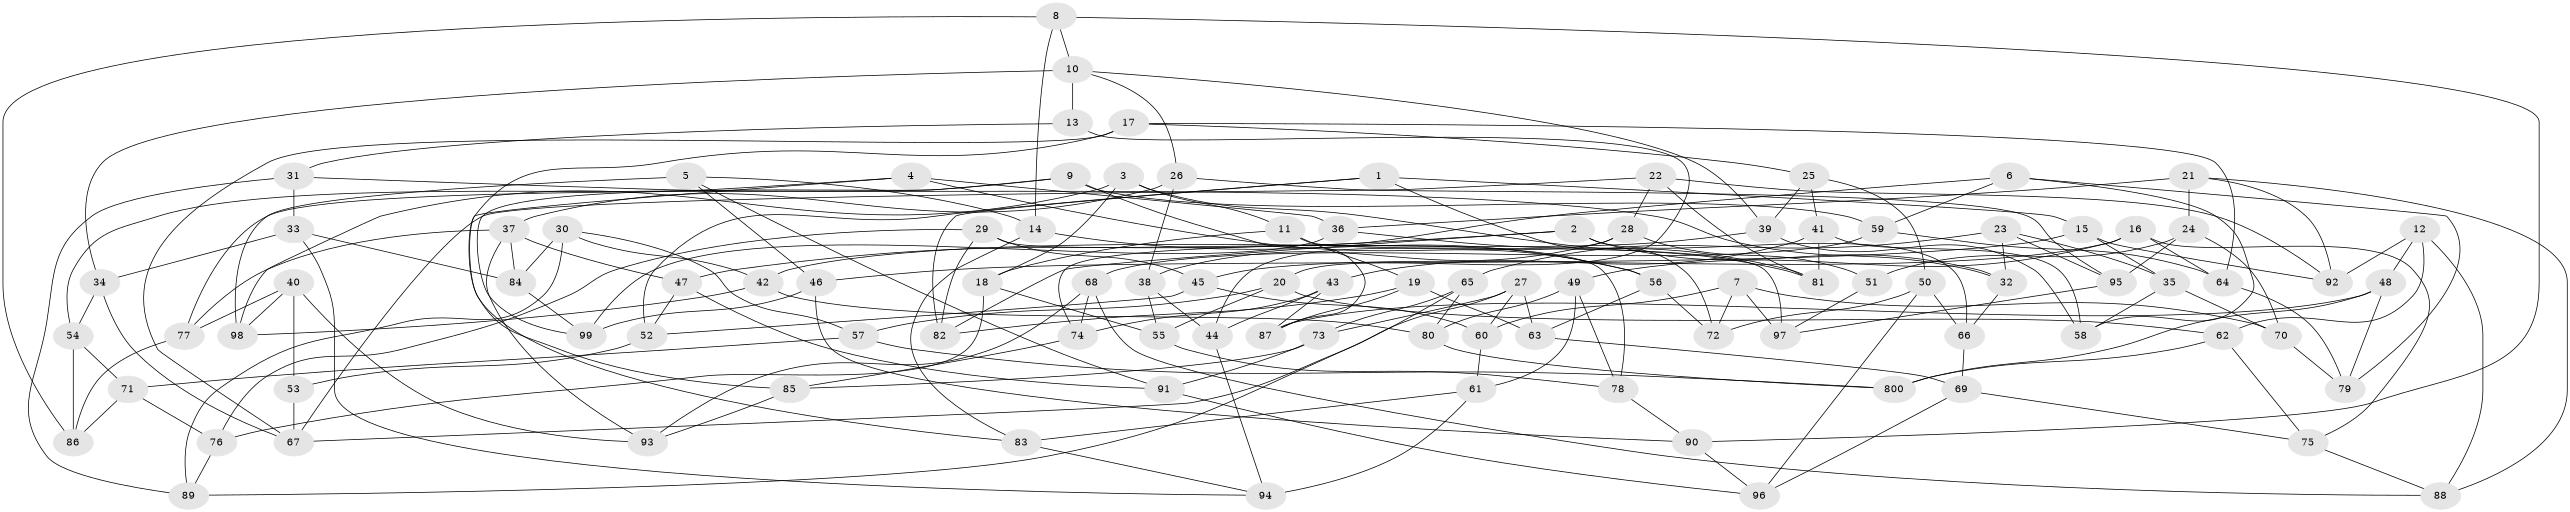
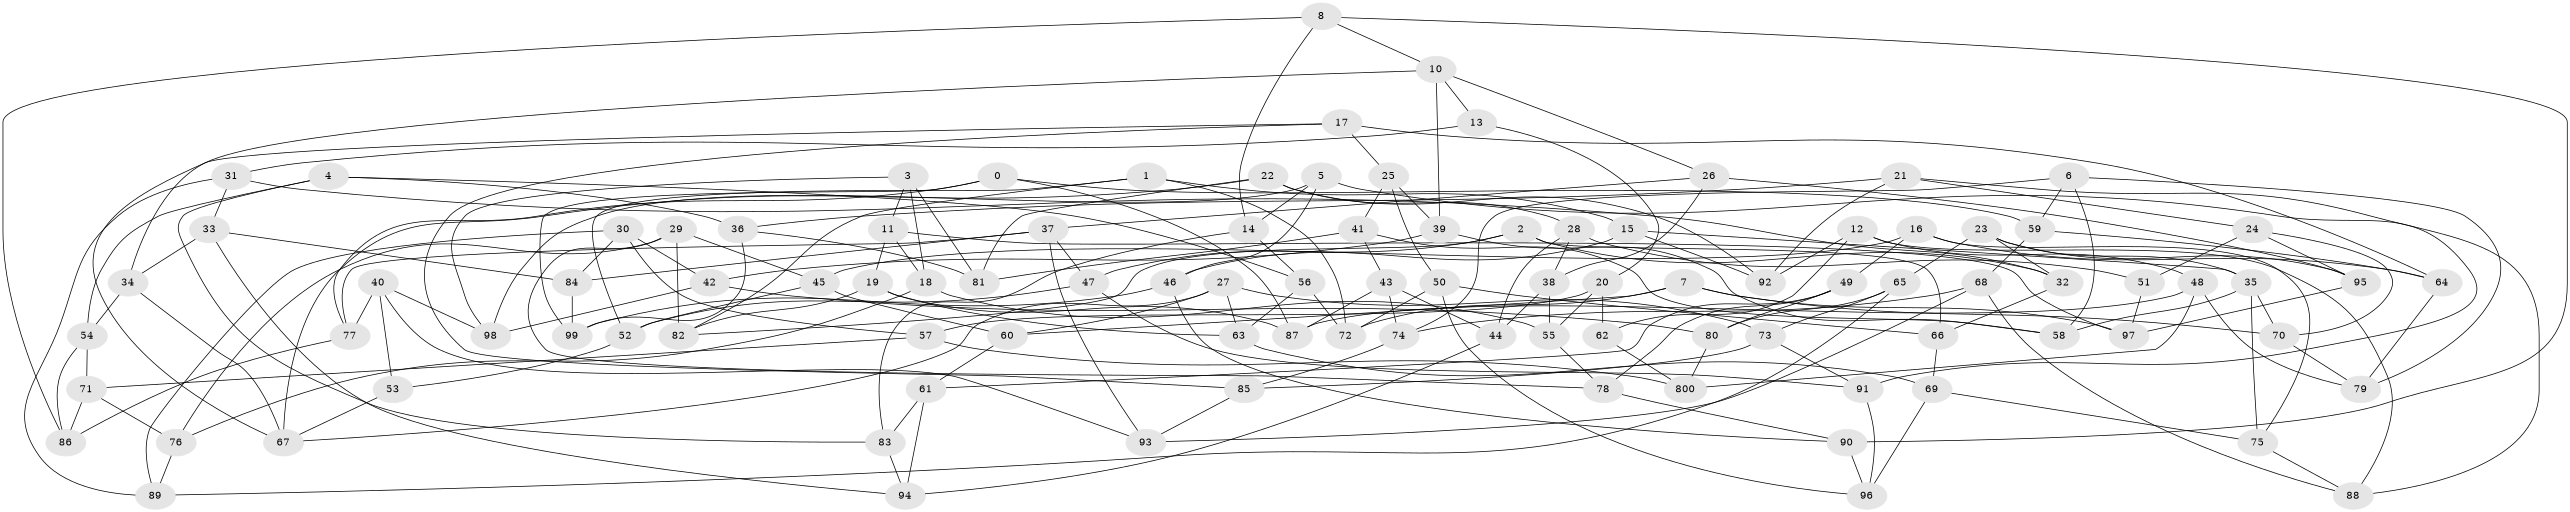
(1070, 176) -> (998, 176)
(2266, 389) -> (2253, 363)
